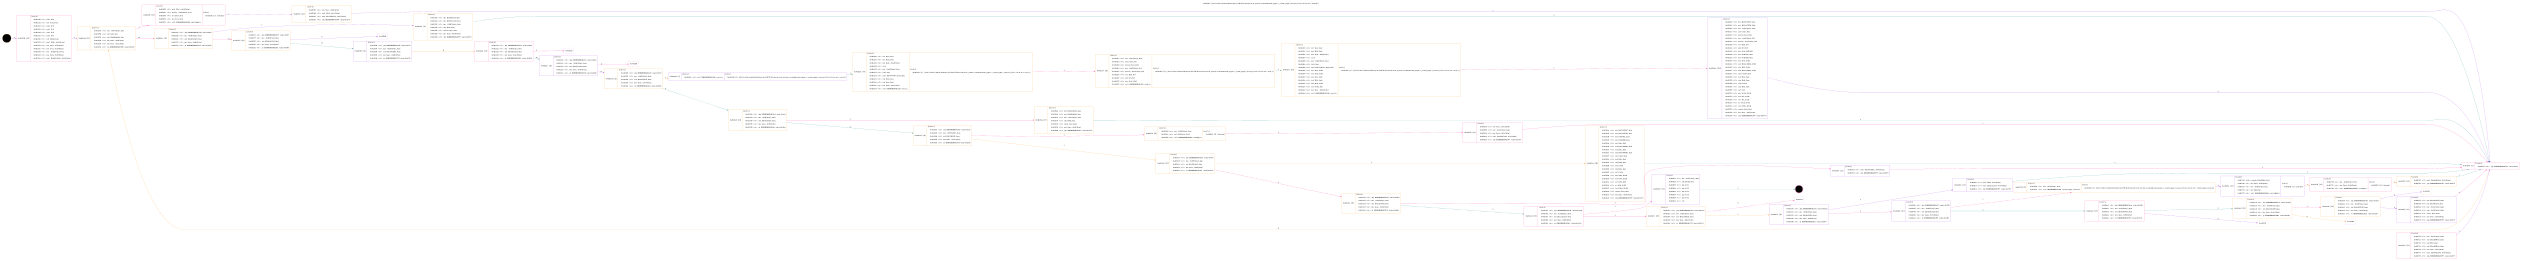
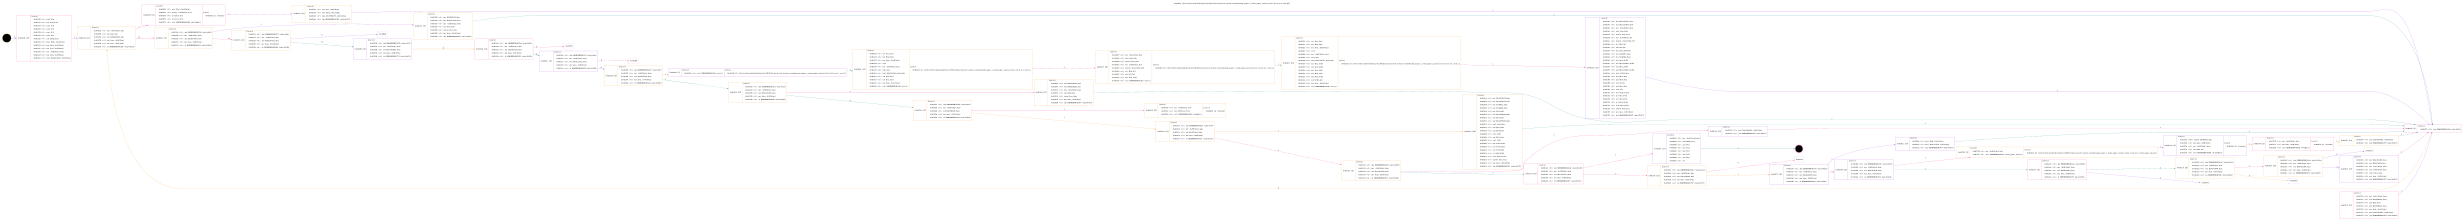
(1492, 133) -> none
